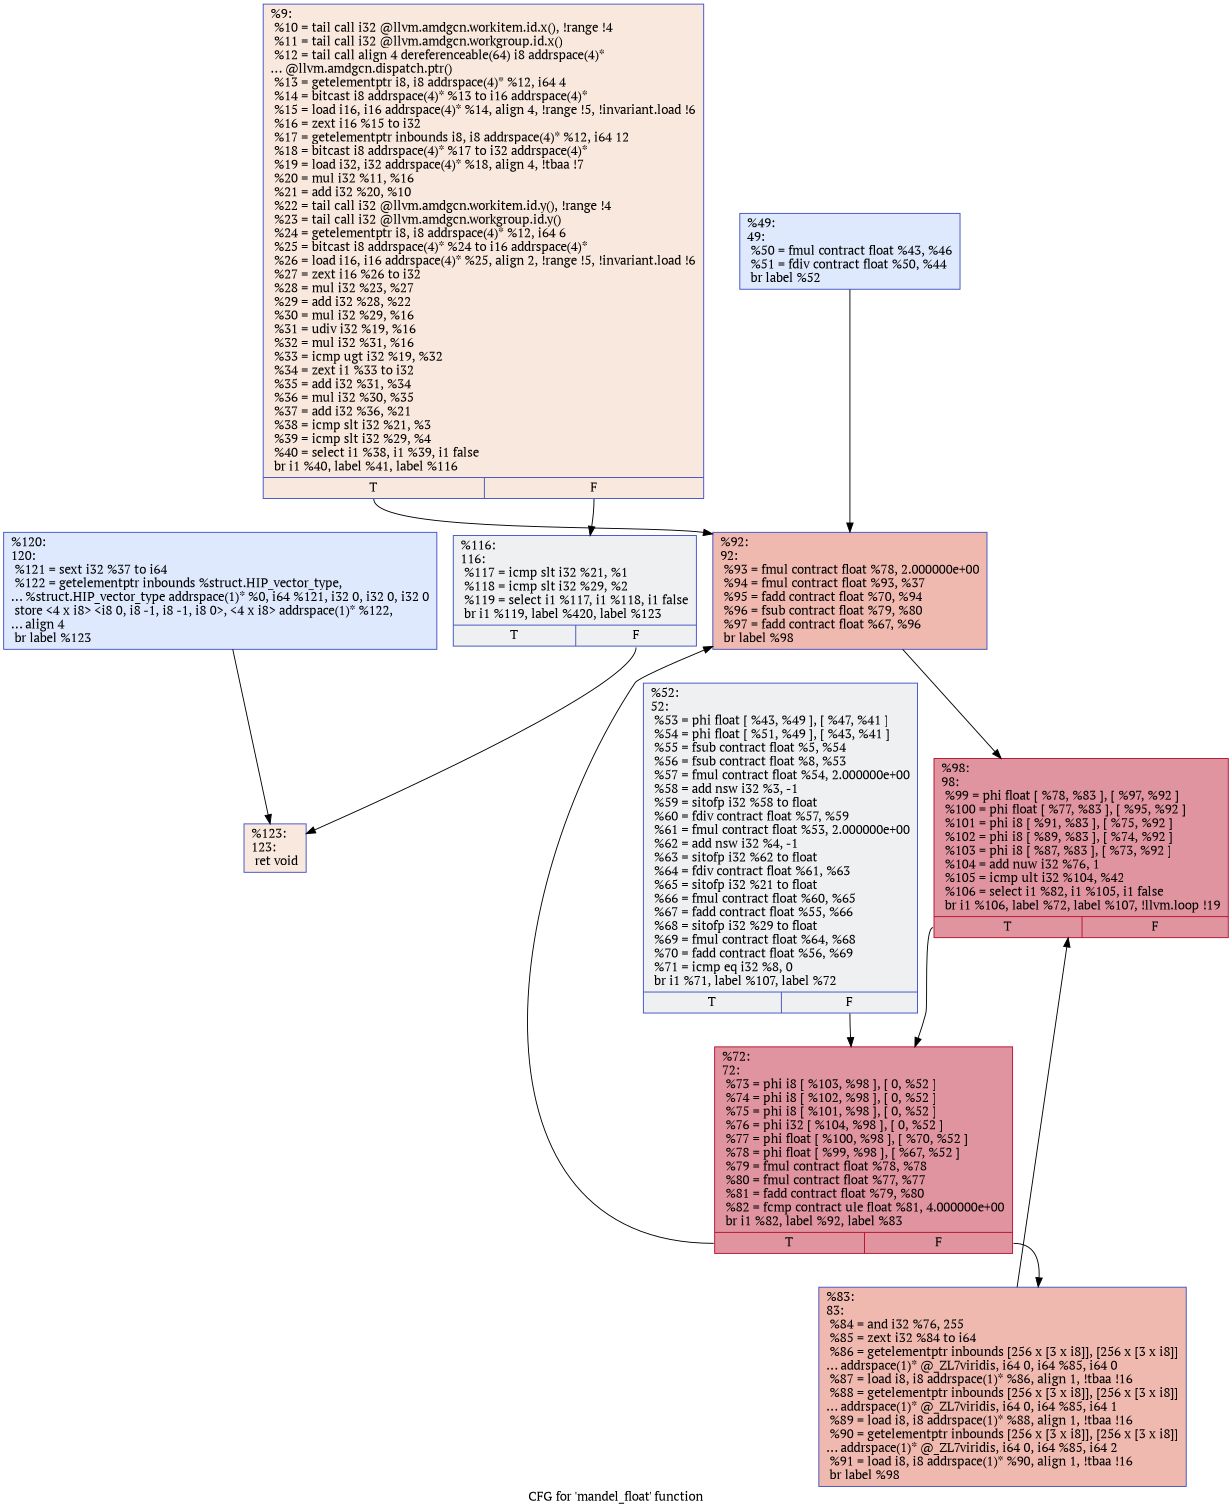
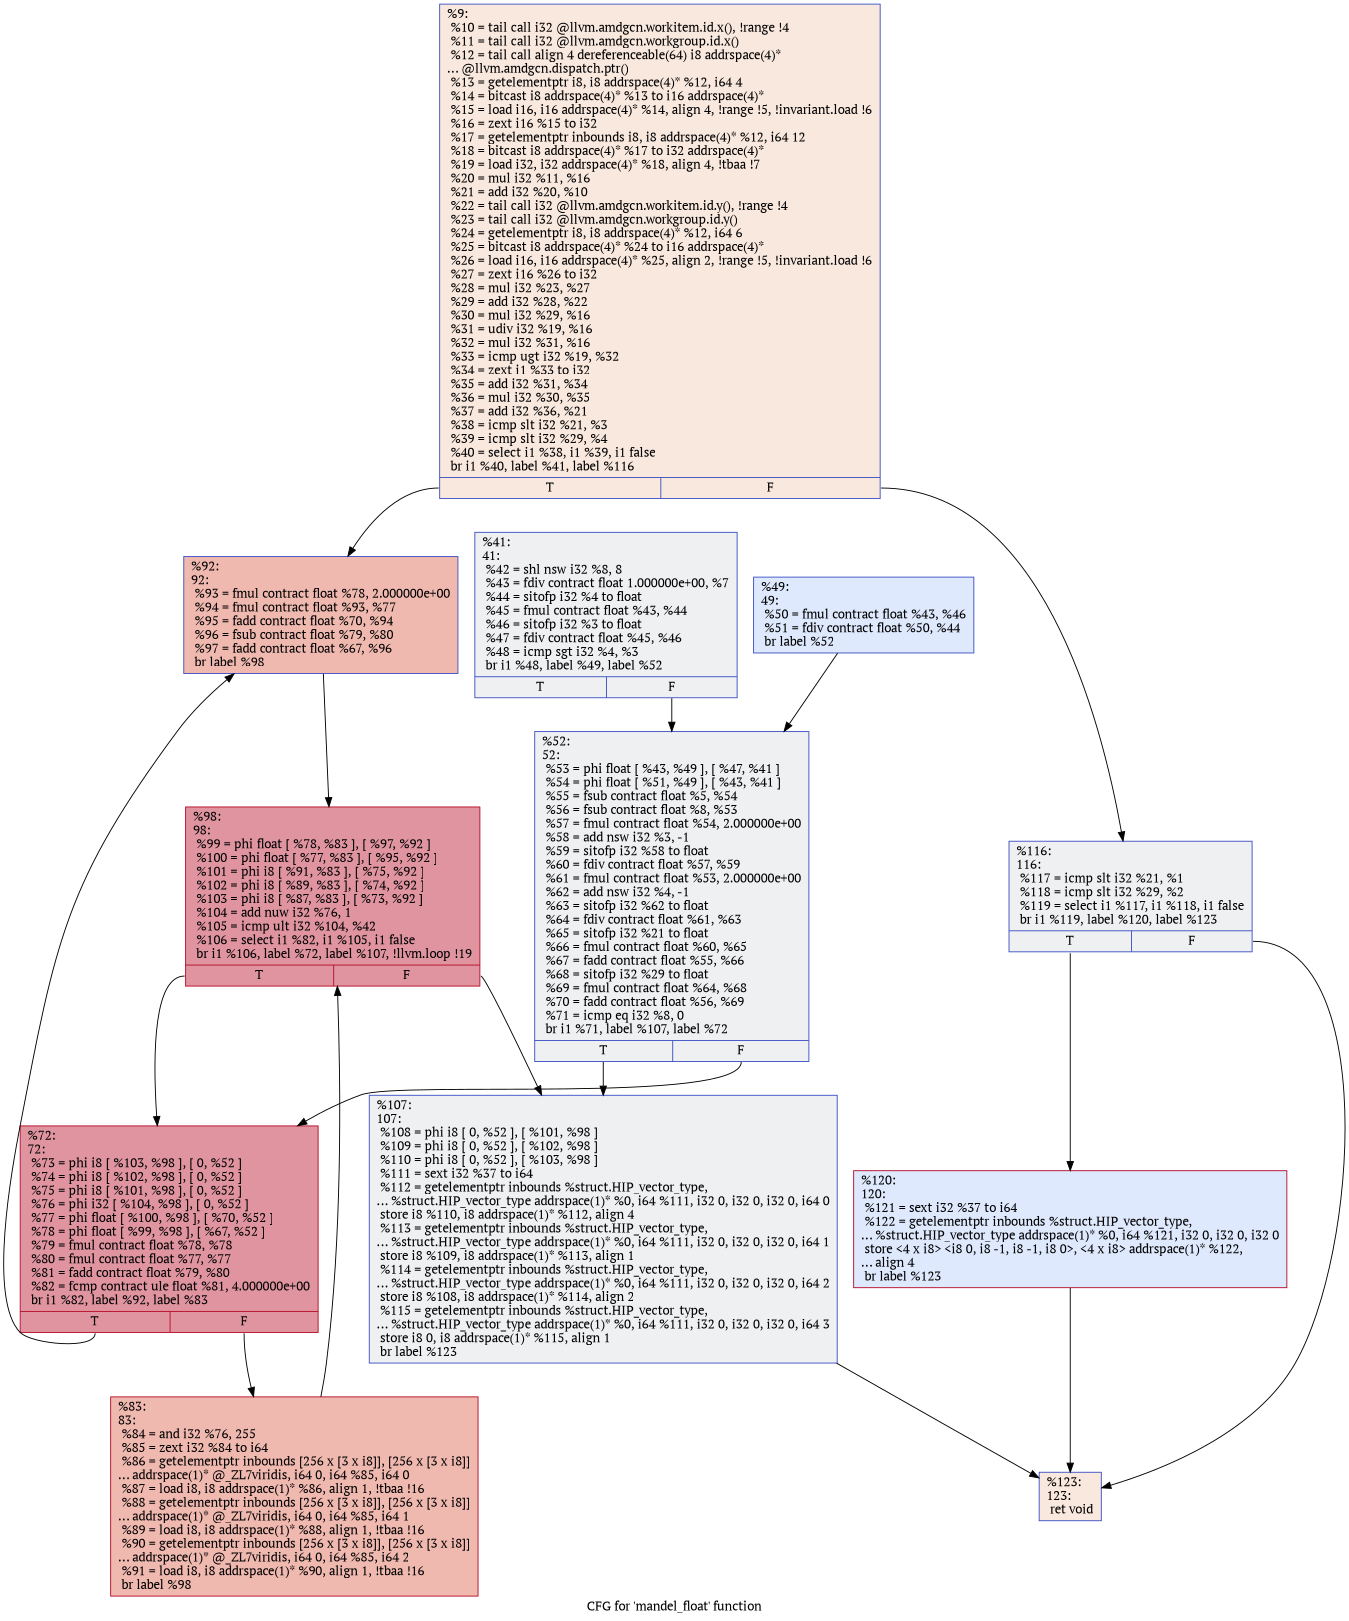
(850, 406) -> (814, 688)
(823, 584) -> (294, 608)
(220, 591) -> (1070, 1229)
(561, 614) -> (1117, 920)
none -> (606, 615)
none -> (1070, 1057)
none -> (603, 1229)
(1003, 1387) -> (294, 1496)
